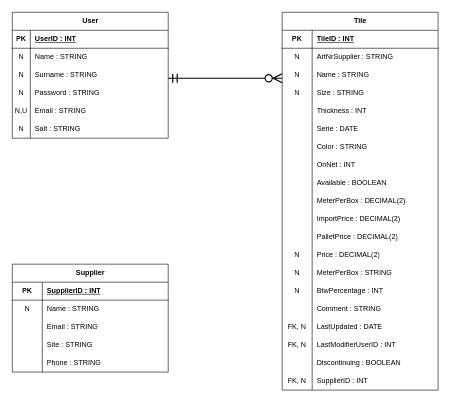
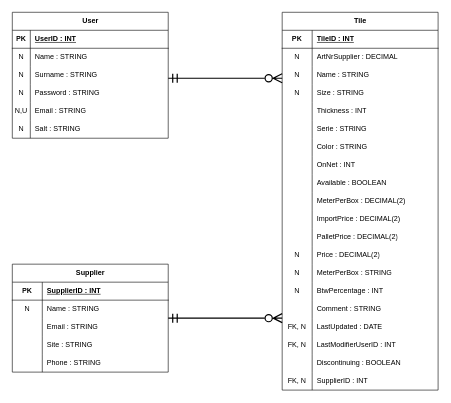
(357, 57) -> (359, 57)
(338, 129) -> (342, 129)
none -> (217, 318)
